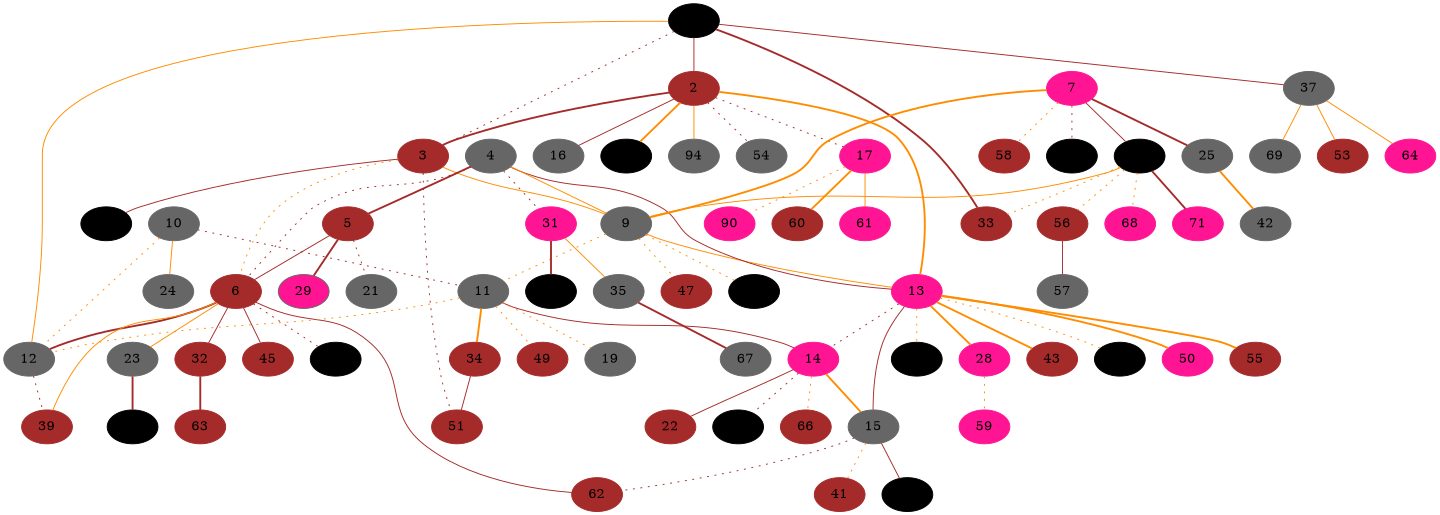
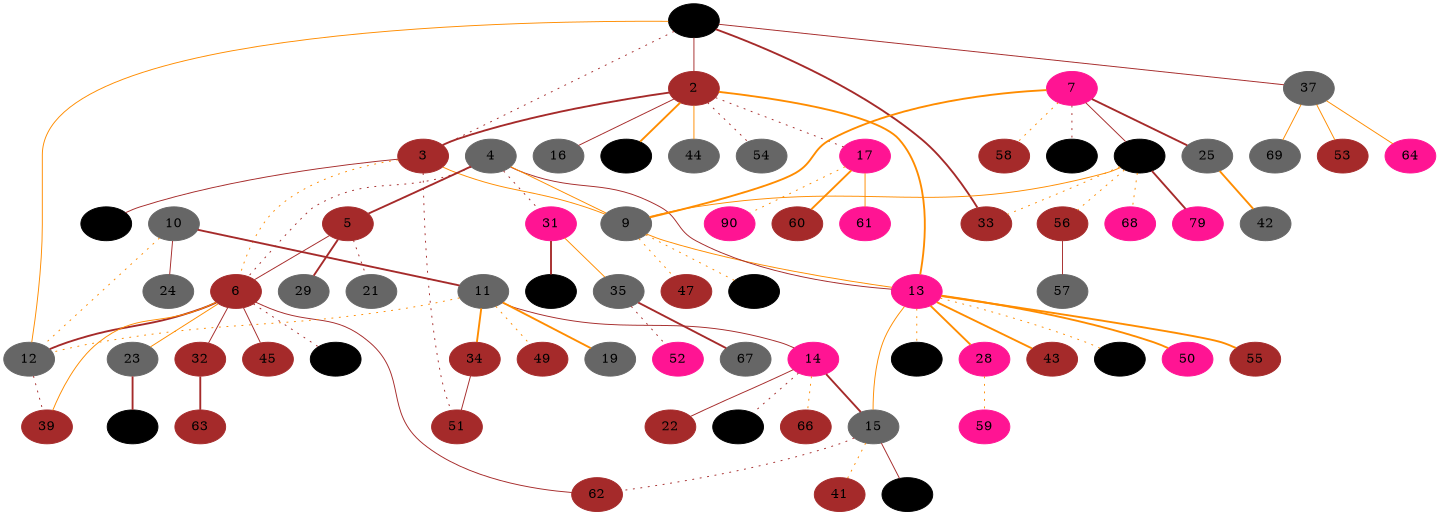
(694, 156) -> (694, 156)
(1198, 224) -> (1198, 224)
(557, 256) -> none
(171, 258) -> (171, 258)
(335, 259) -> (335, 259)
(304, 291) -> (304, 291)
(547, 325) -> (547, 325)
(865, 325) -> none
(879, 355) -> (879, 355)
none -> (678, 359)
(843, 393) -> (843, 393)
